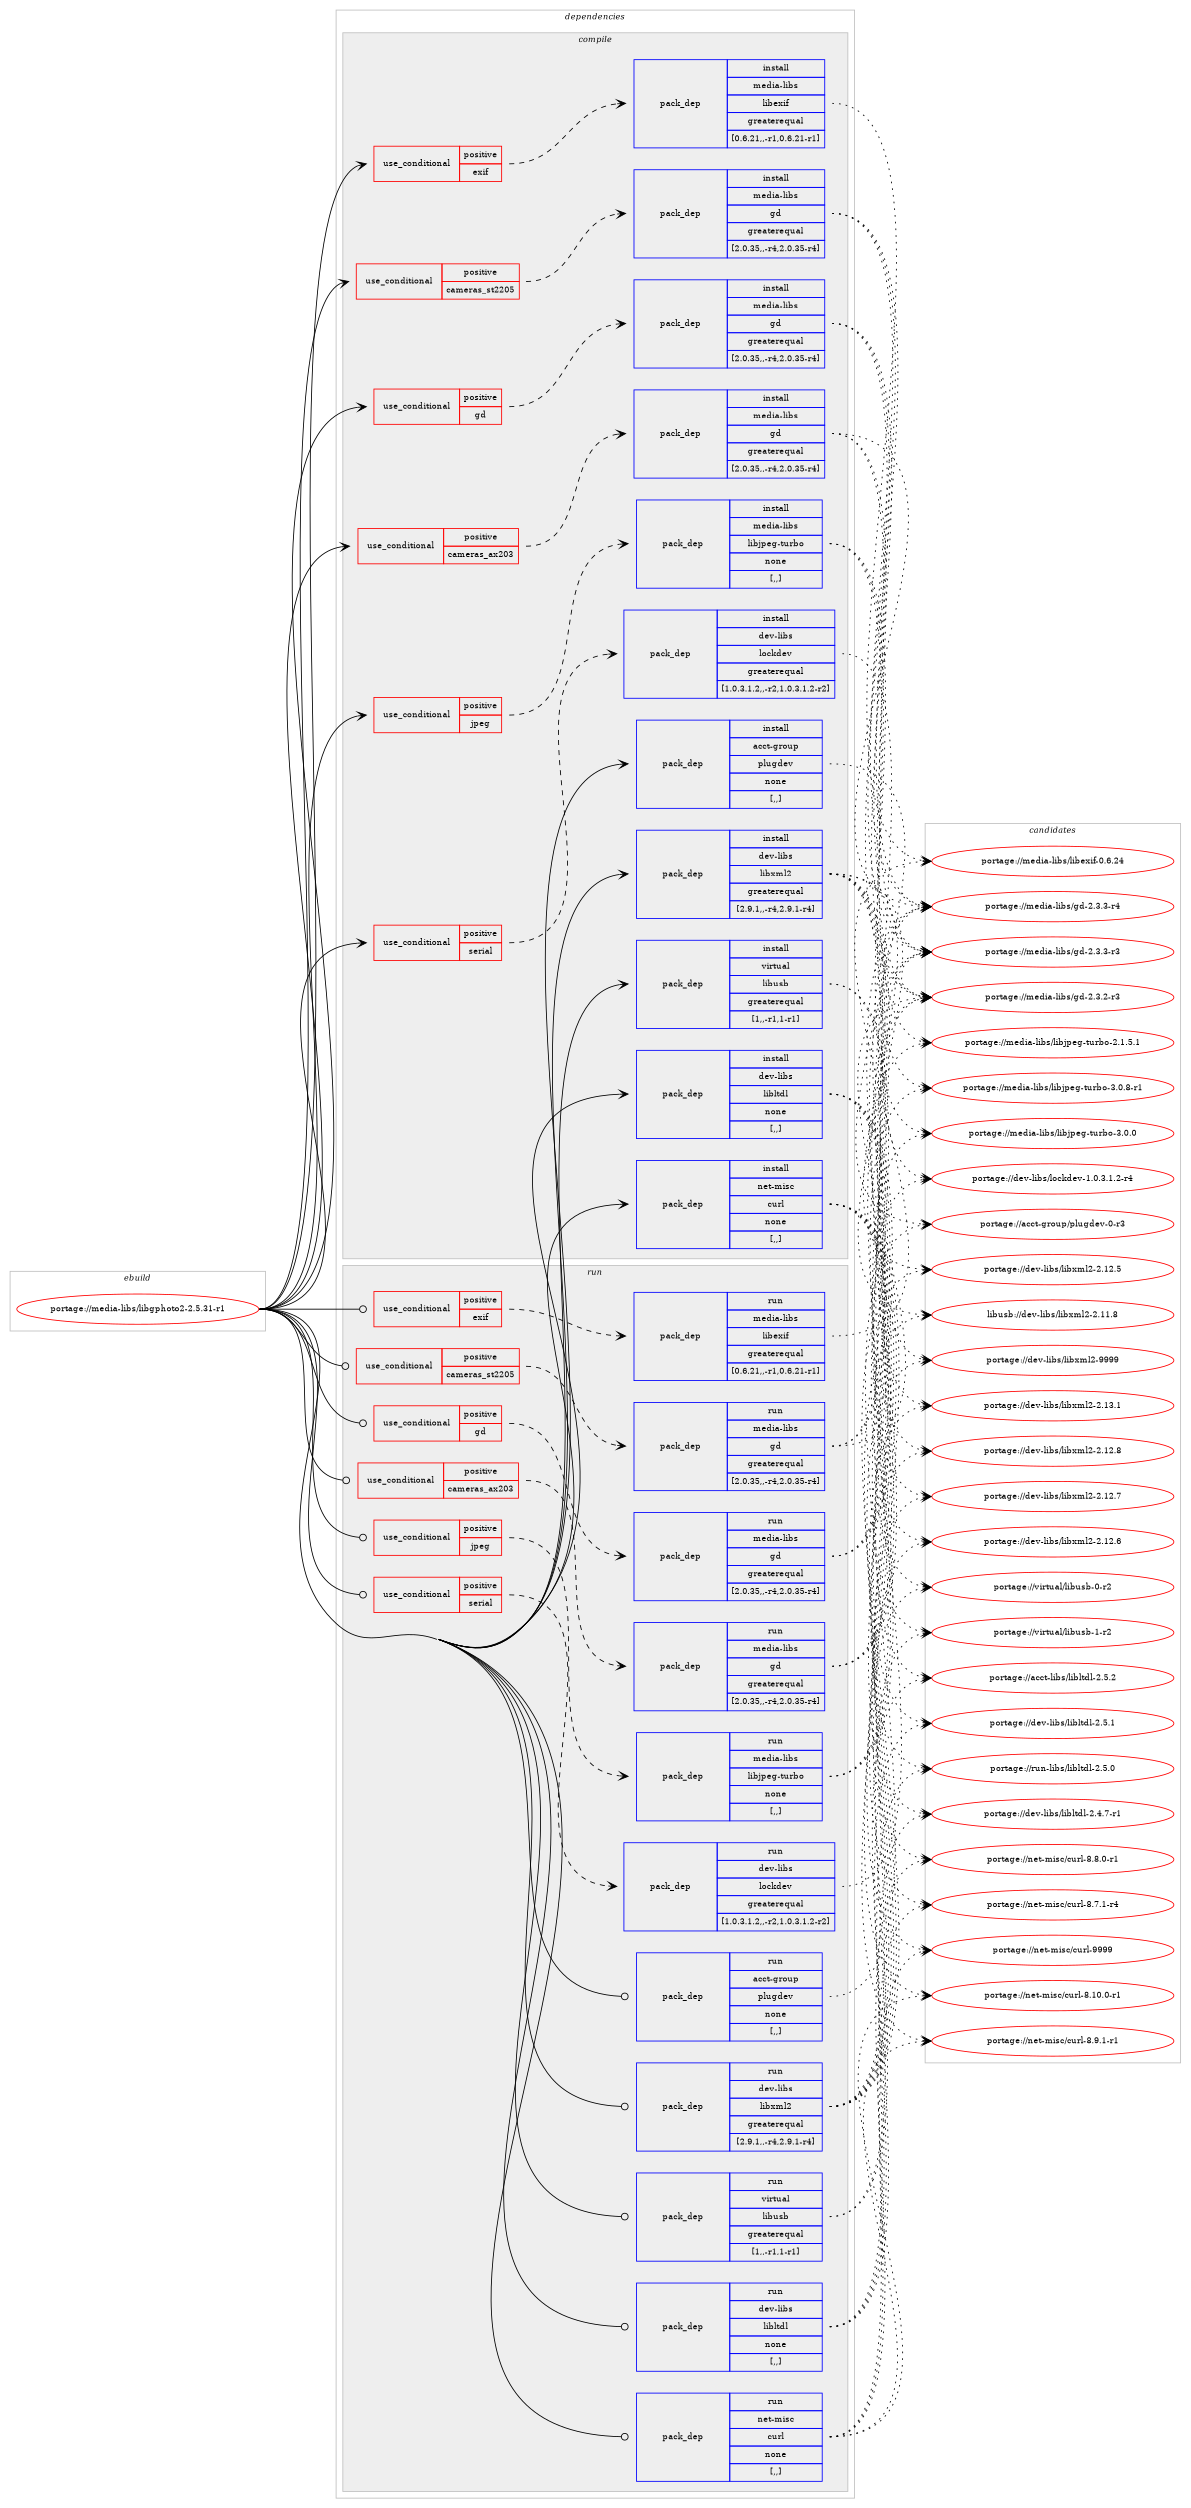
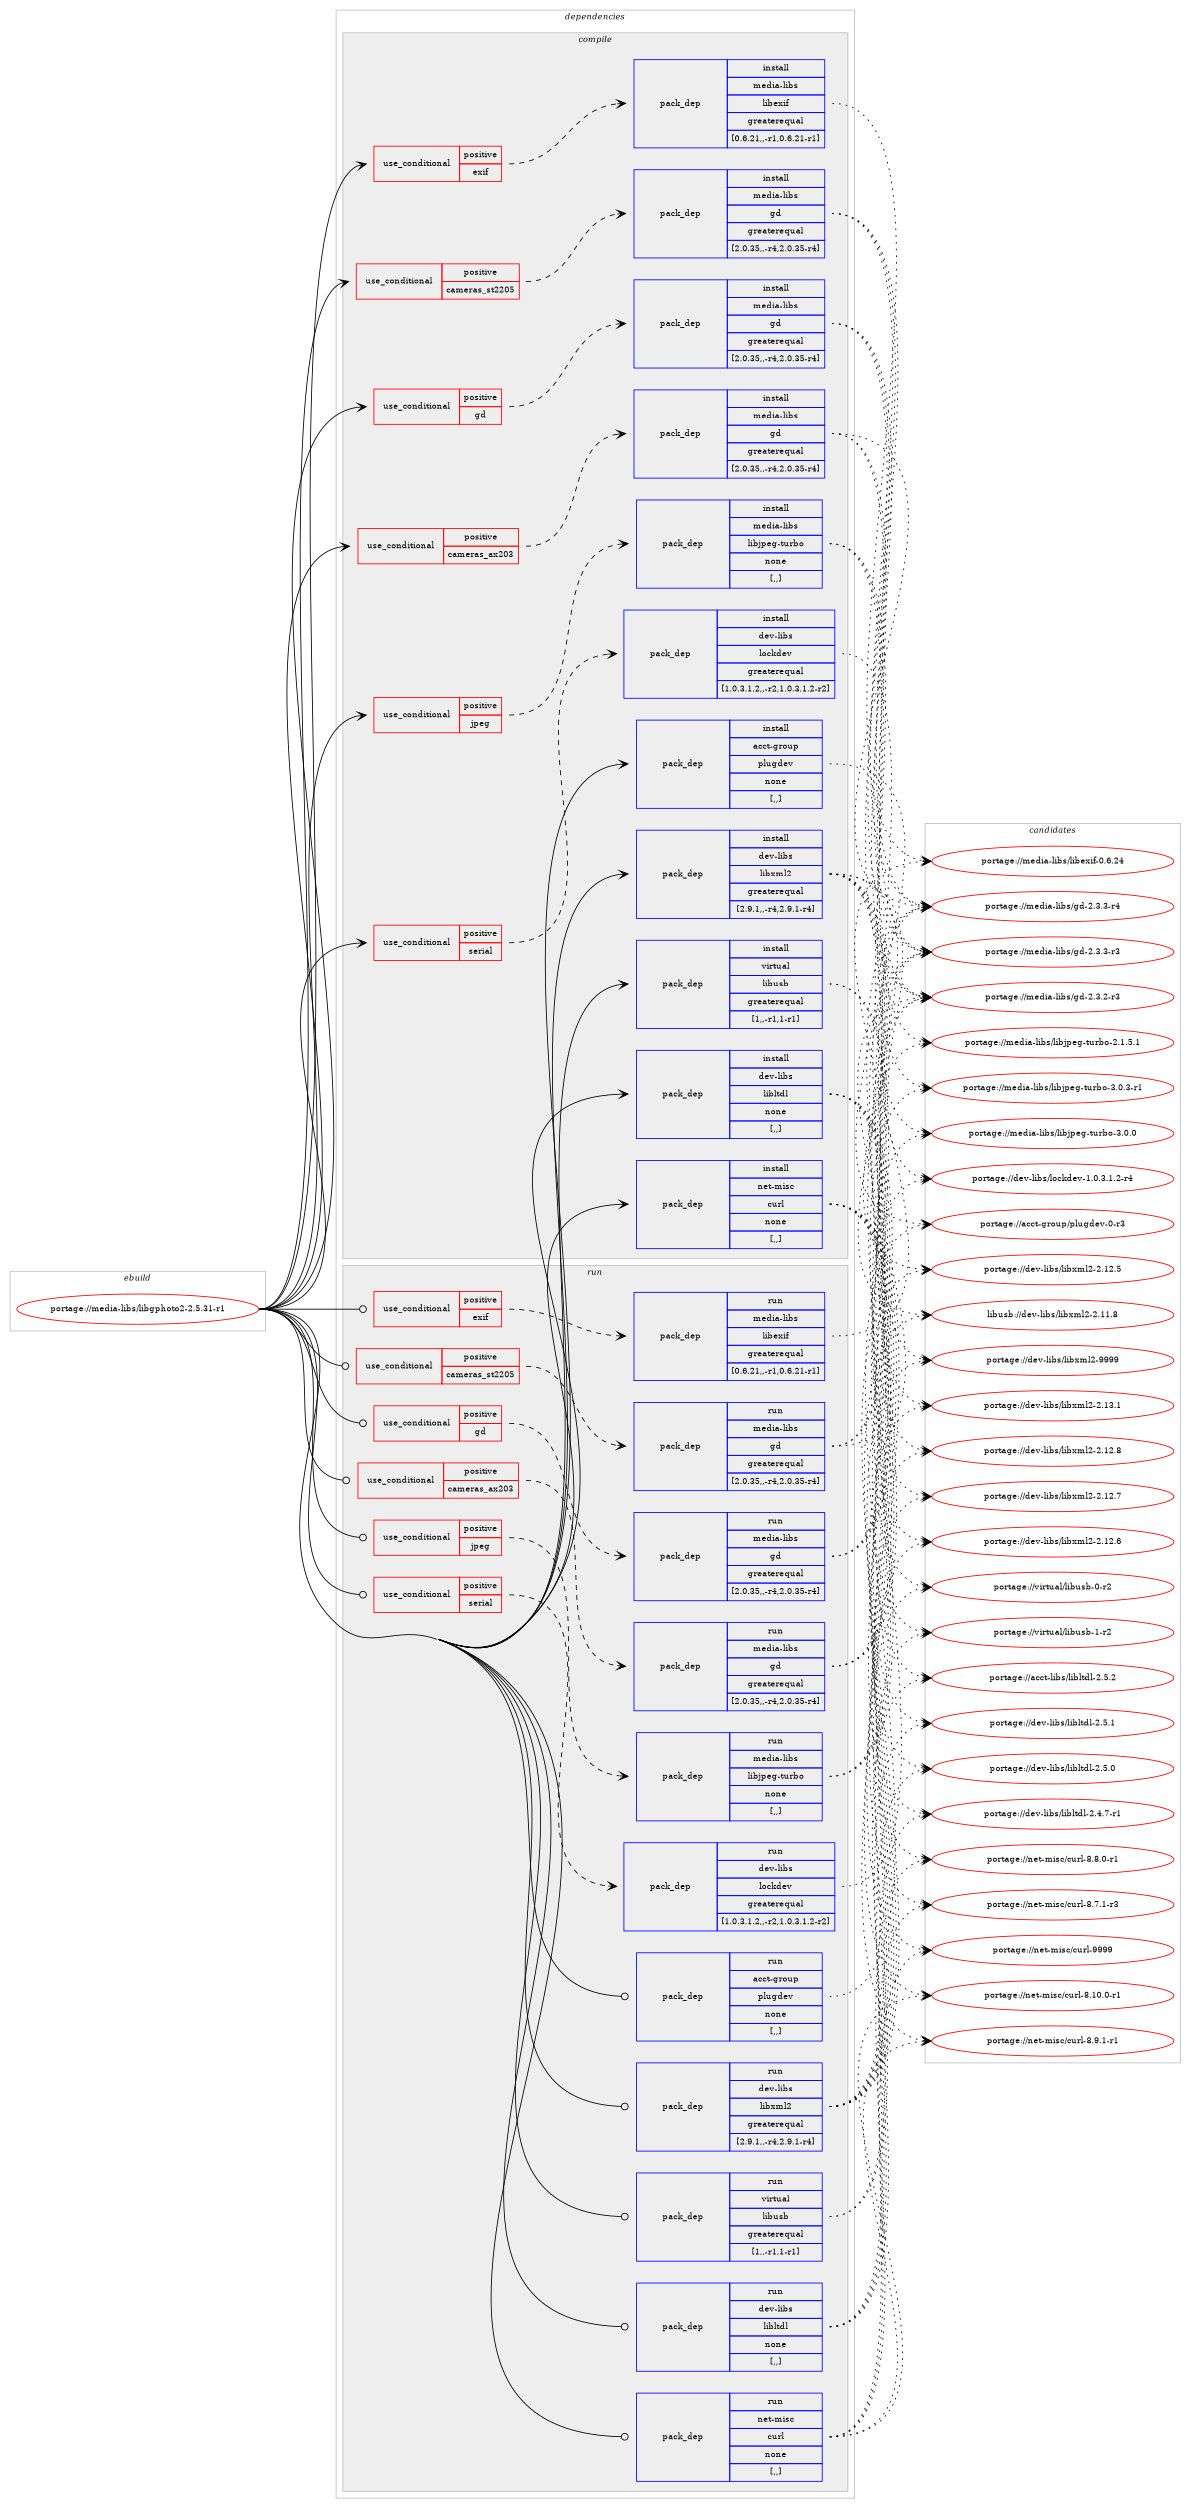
(1053, 1088) -> (1053, 1088)
(1053, 1769) -> (1053, 1769)
(1053, 1905) -> (1053, 1905)
